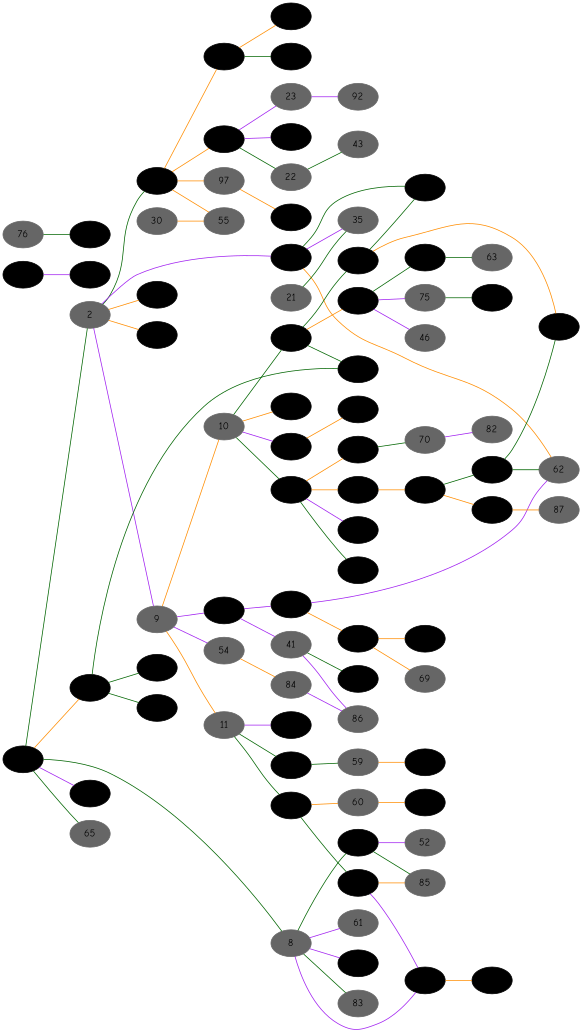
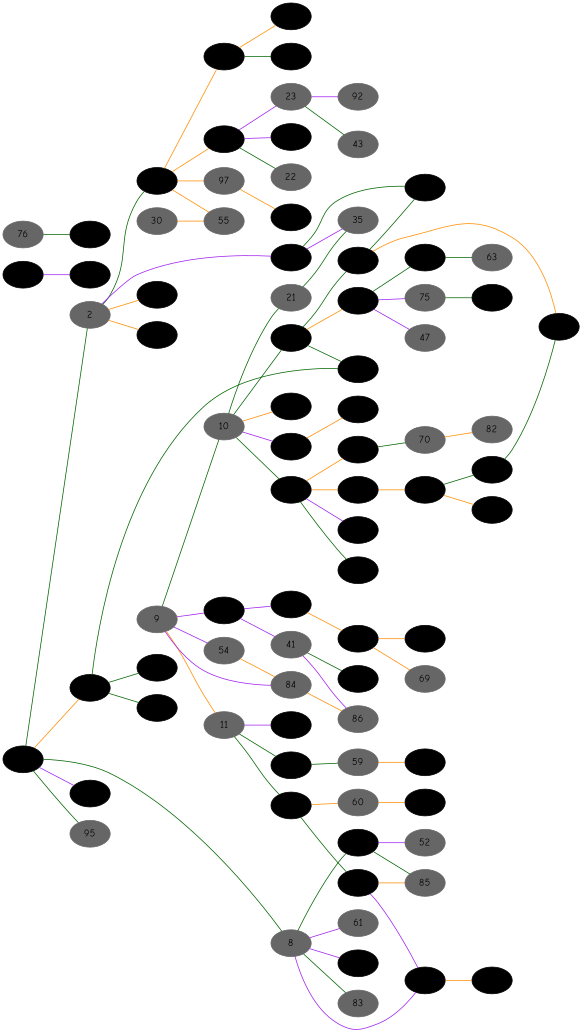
(325, 161) -> (325, 121)
(425, 338) -> (425, 338)
none -> (249, 359)
(459, 435) -> (459, 435)
(124, 467) -> (210, 674)
(559, 470) -> none
(559, 510) -> none
(191, 523) -> (191, 523)
(325, 702) -> (325, 702)
(90, 834) -> (90, 834)
